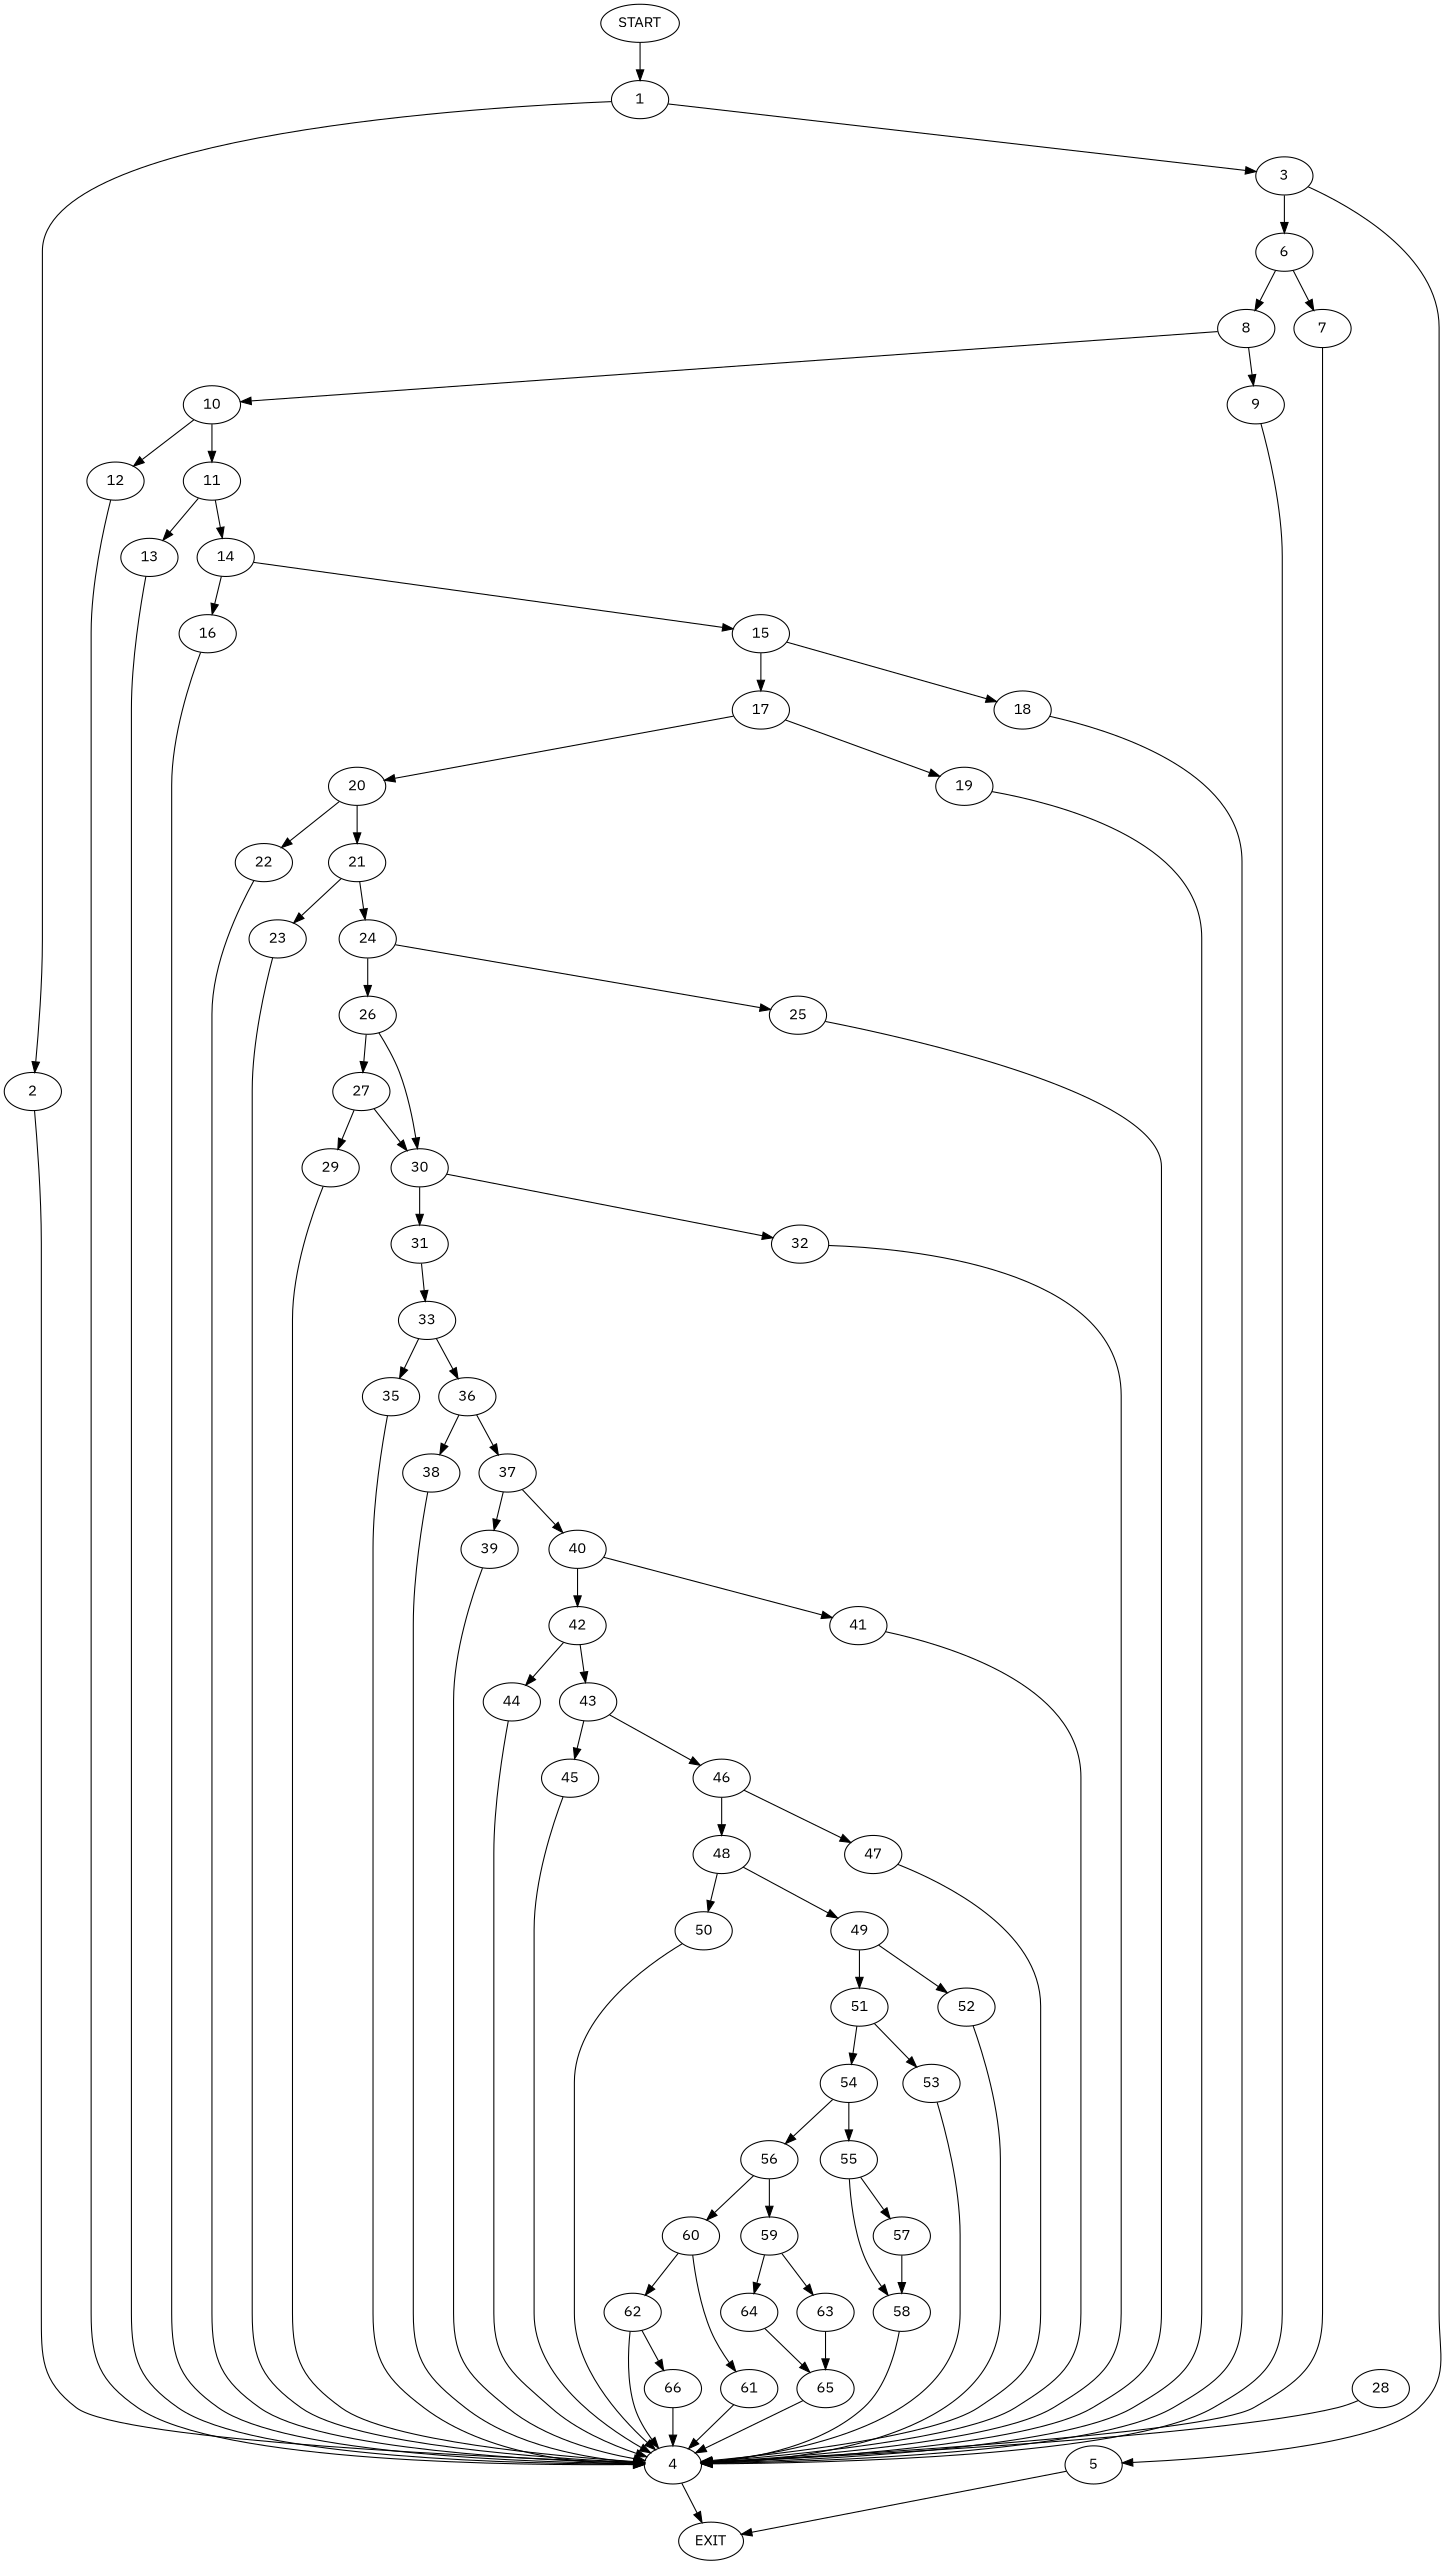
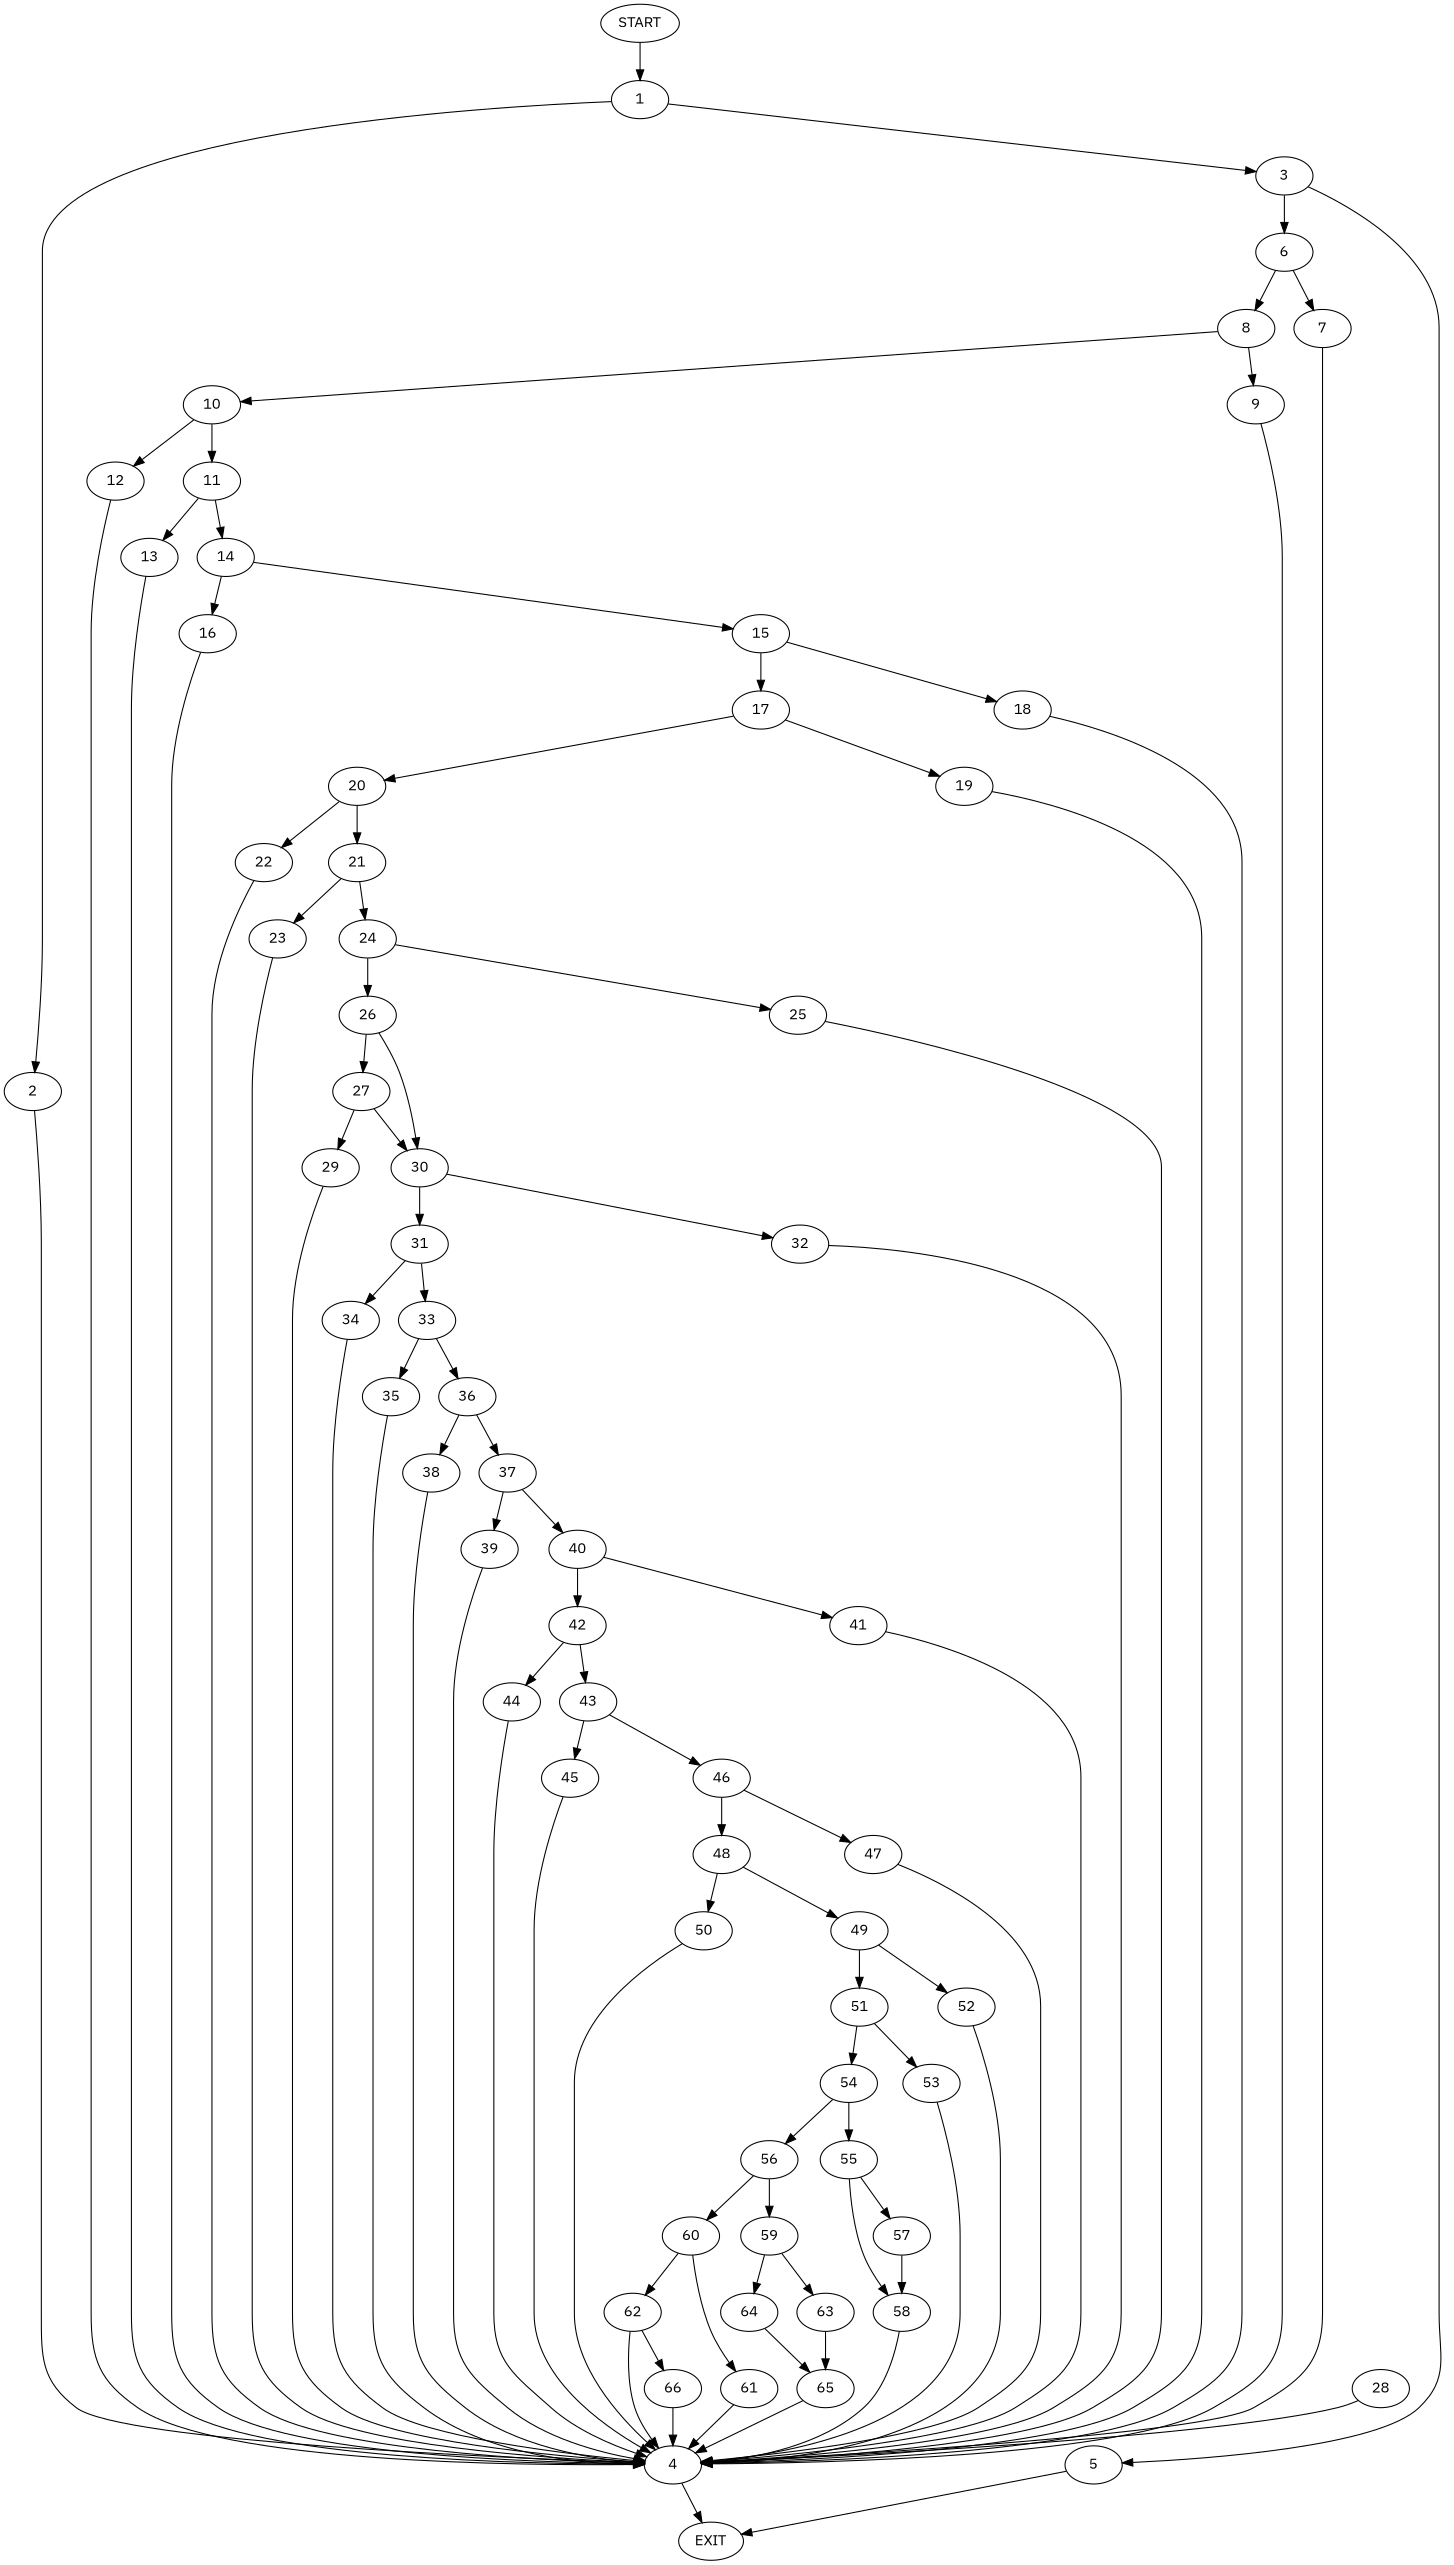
none -> (351, 1320)
